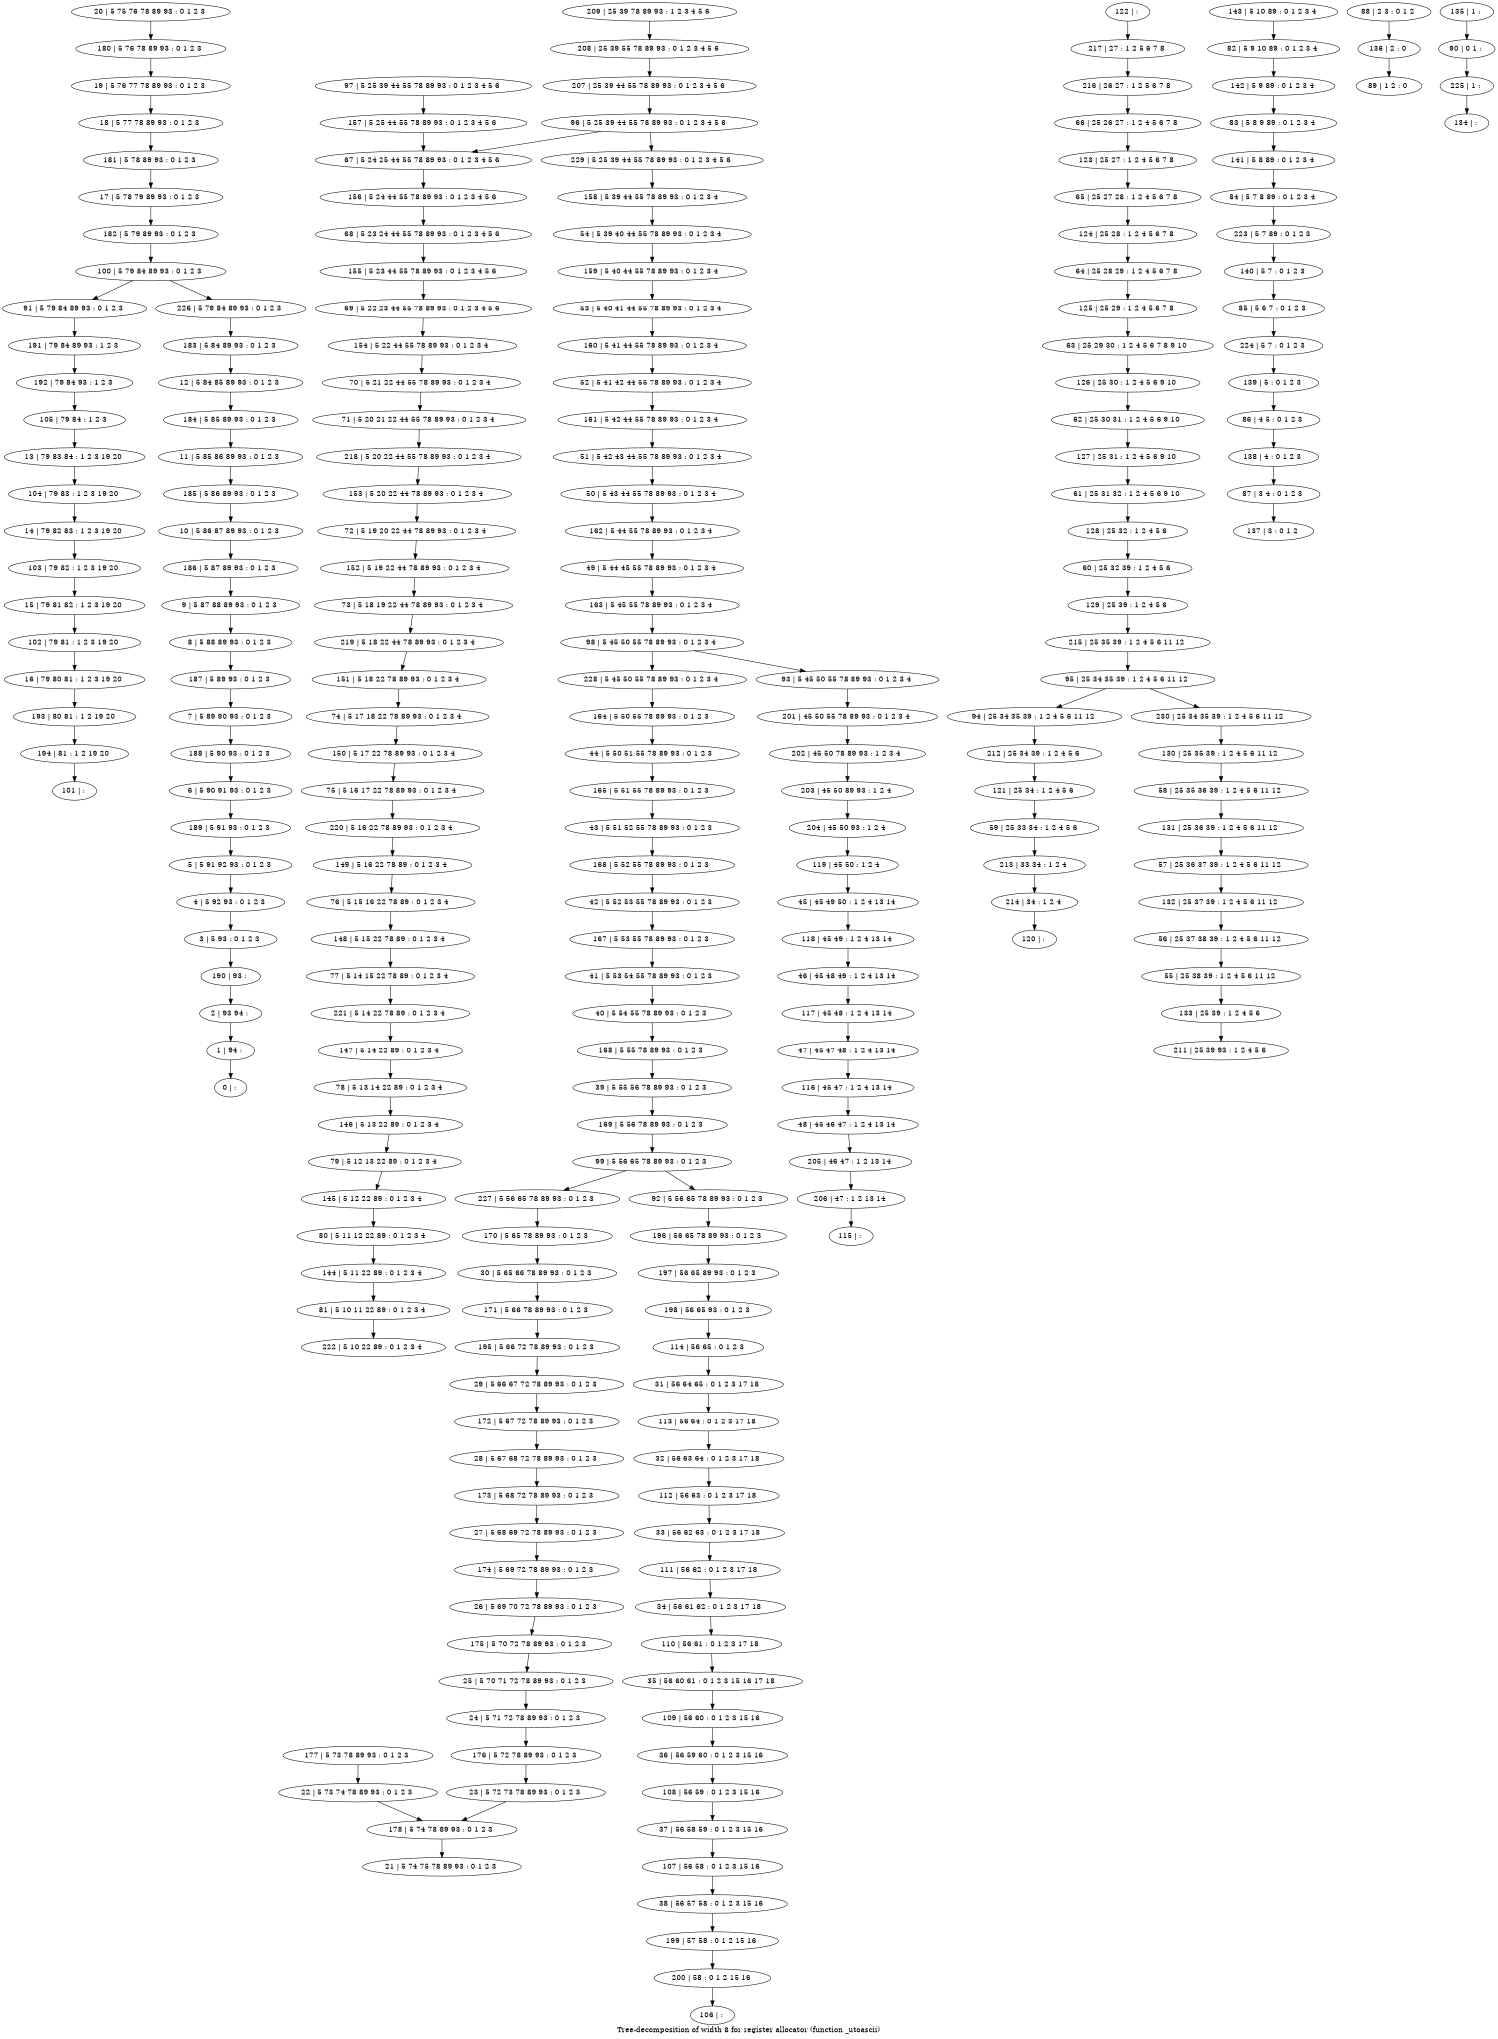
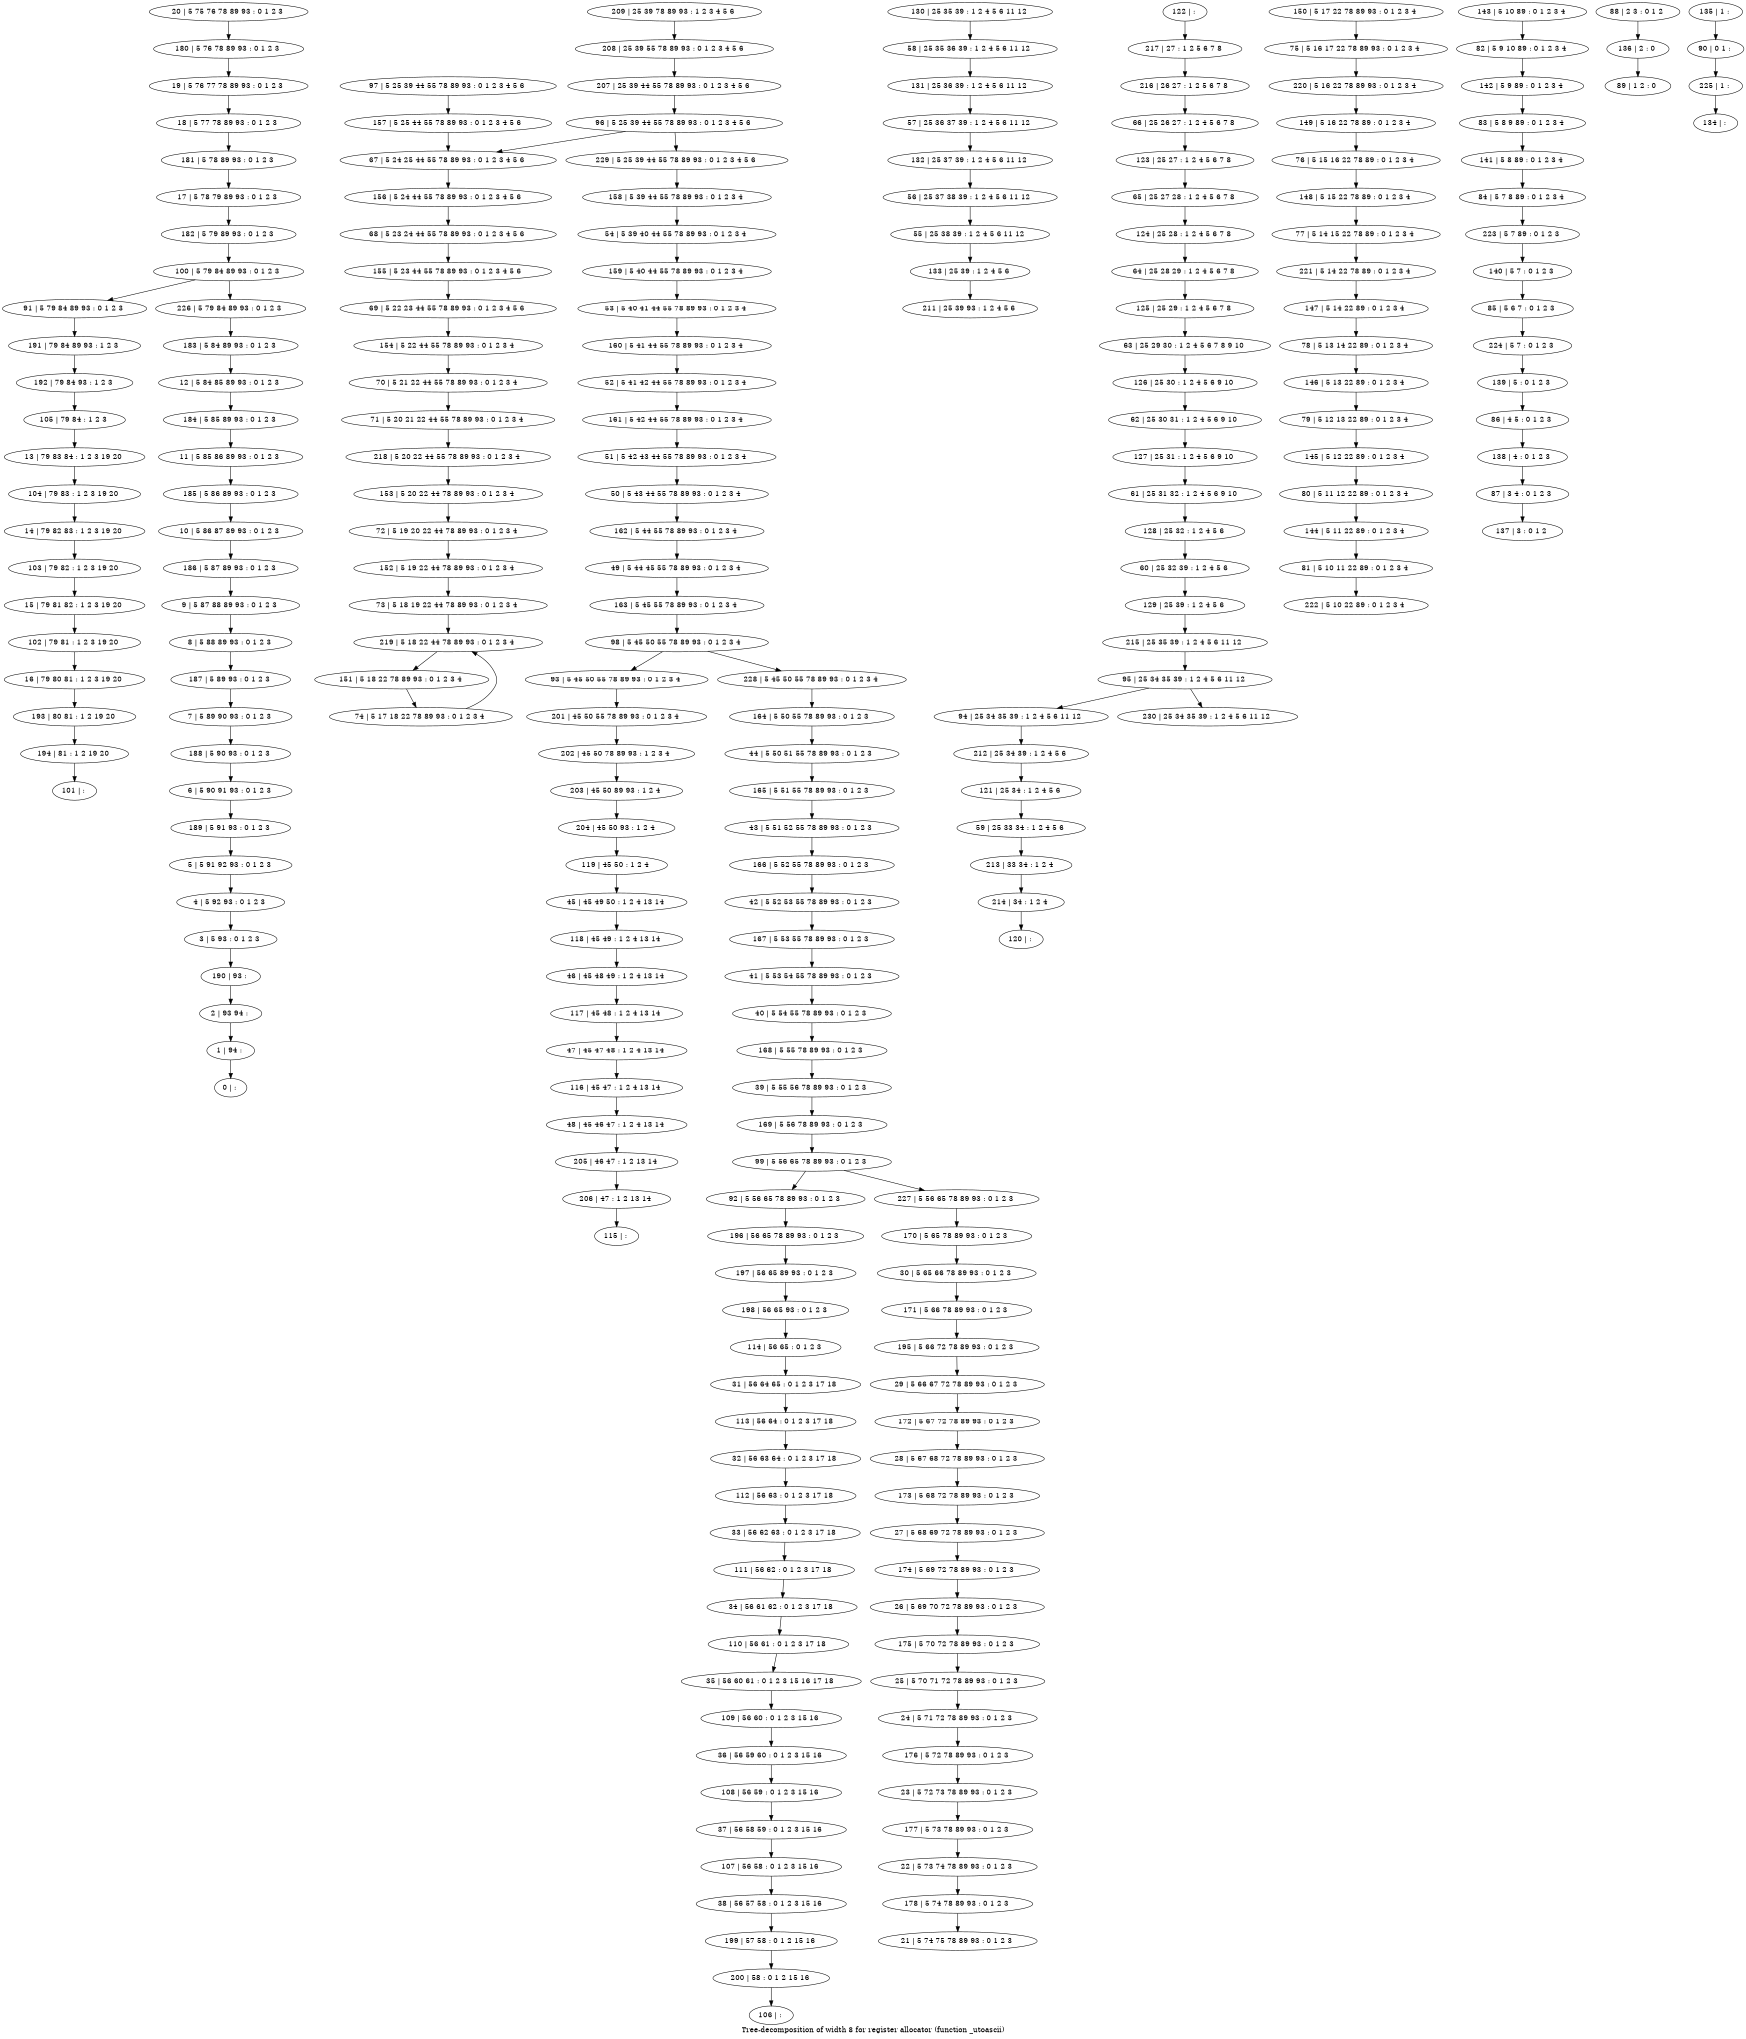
(397, 733) -> (496, 685)
(1221, 733) -> none
(486, 1810) -> (958, 1809)
